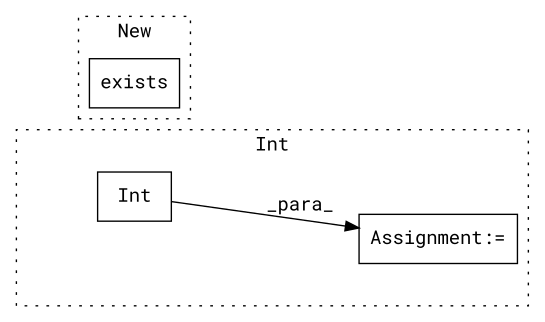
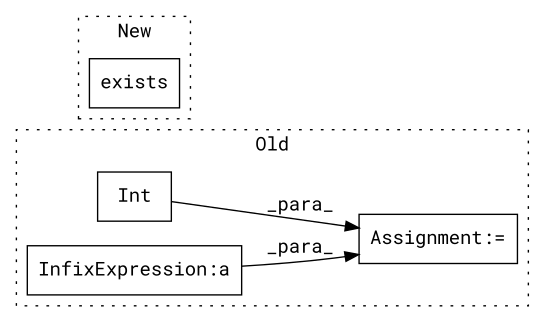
(272, 145) -> (272, 145)
none -> (134, 270)
